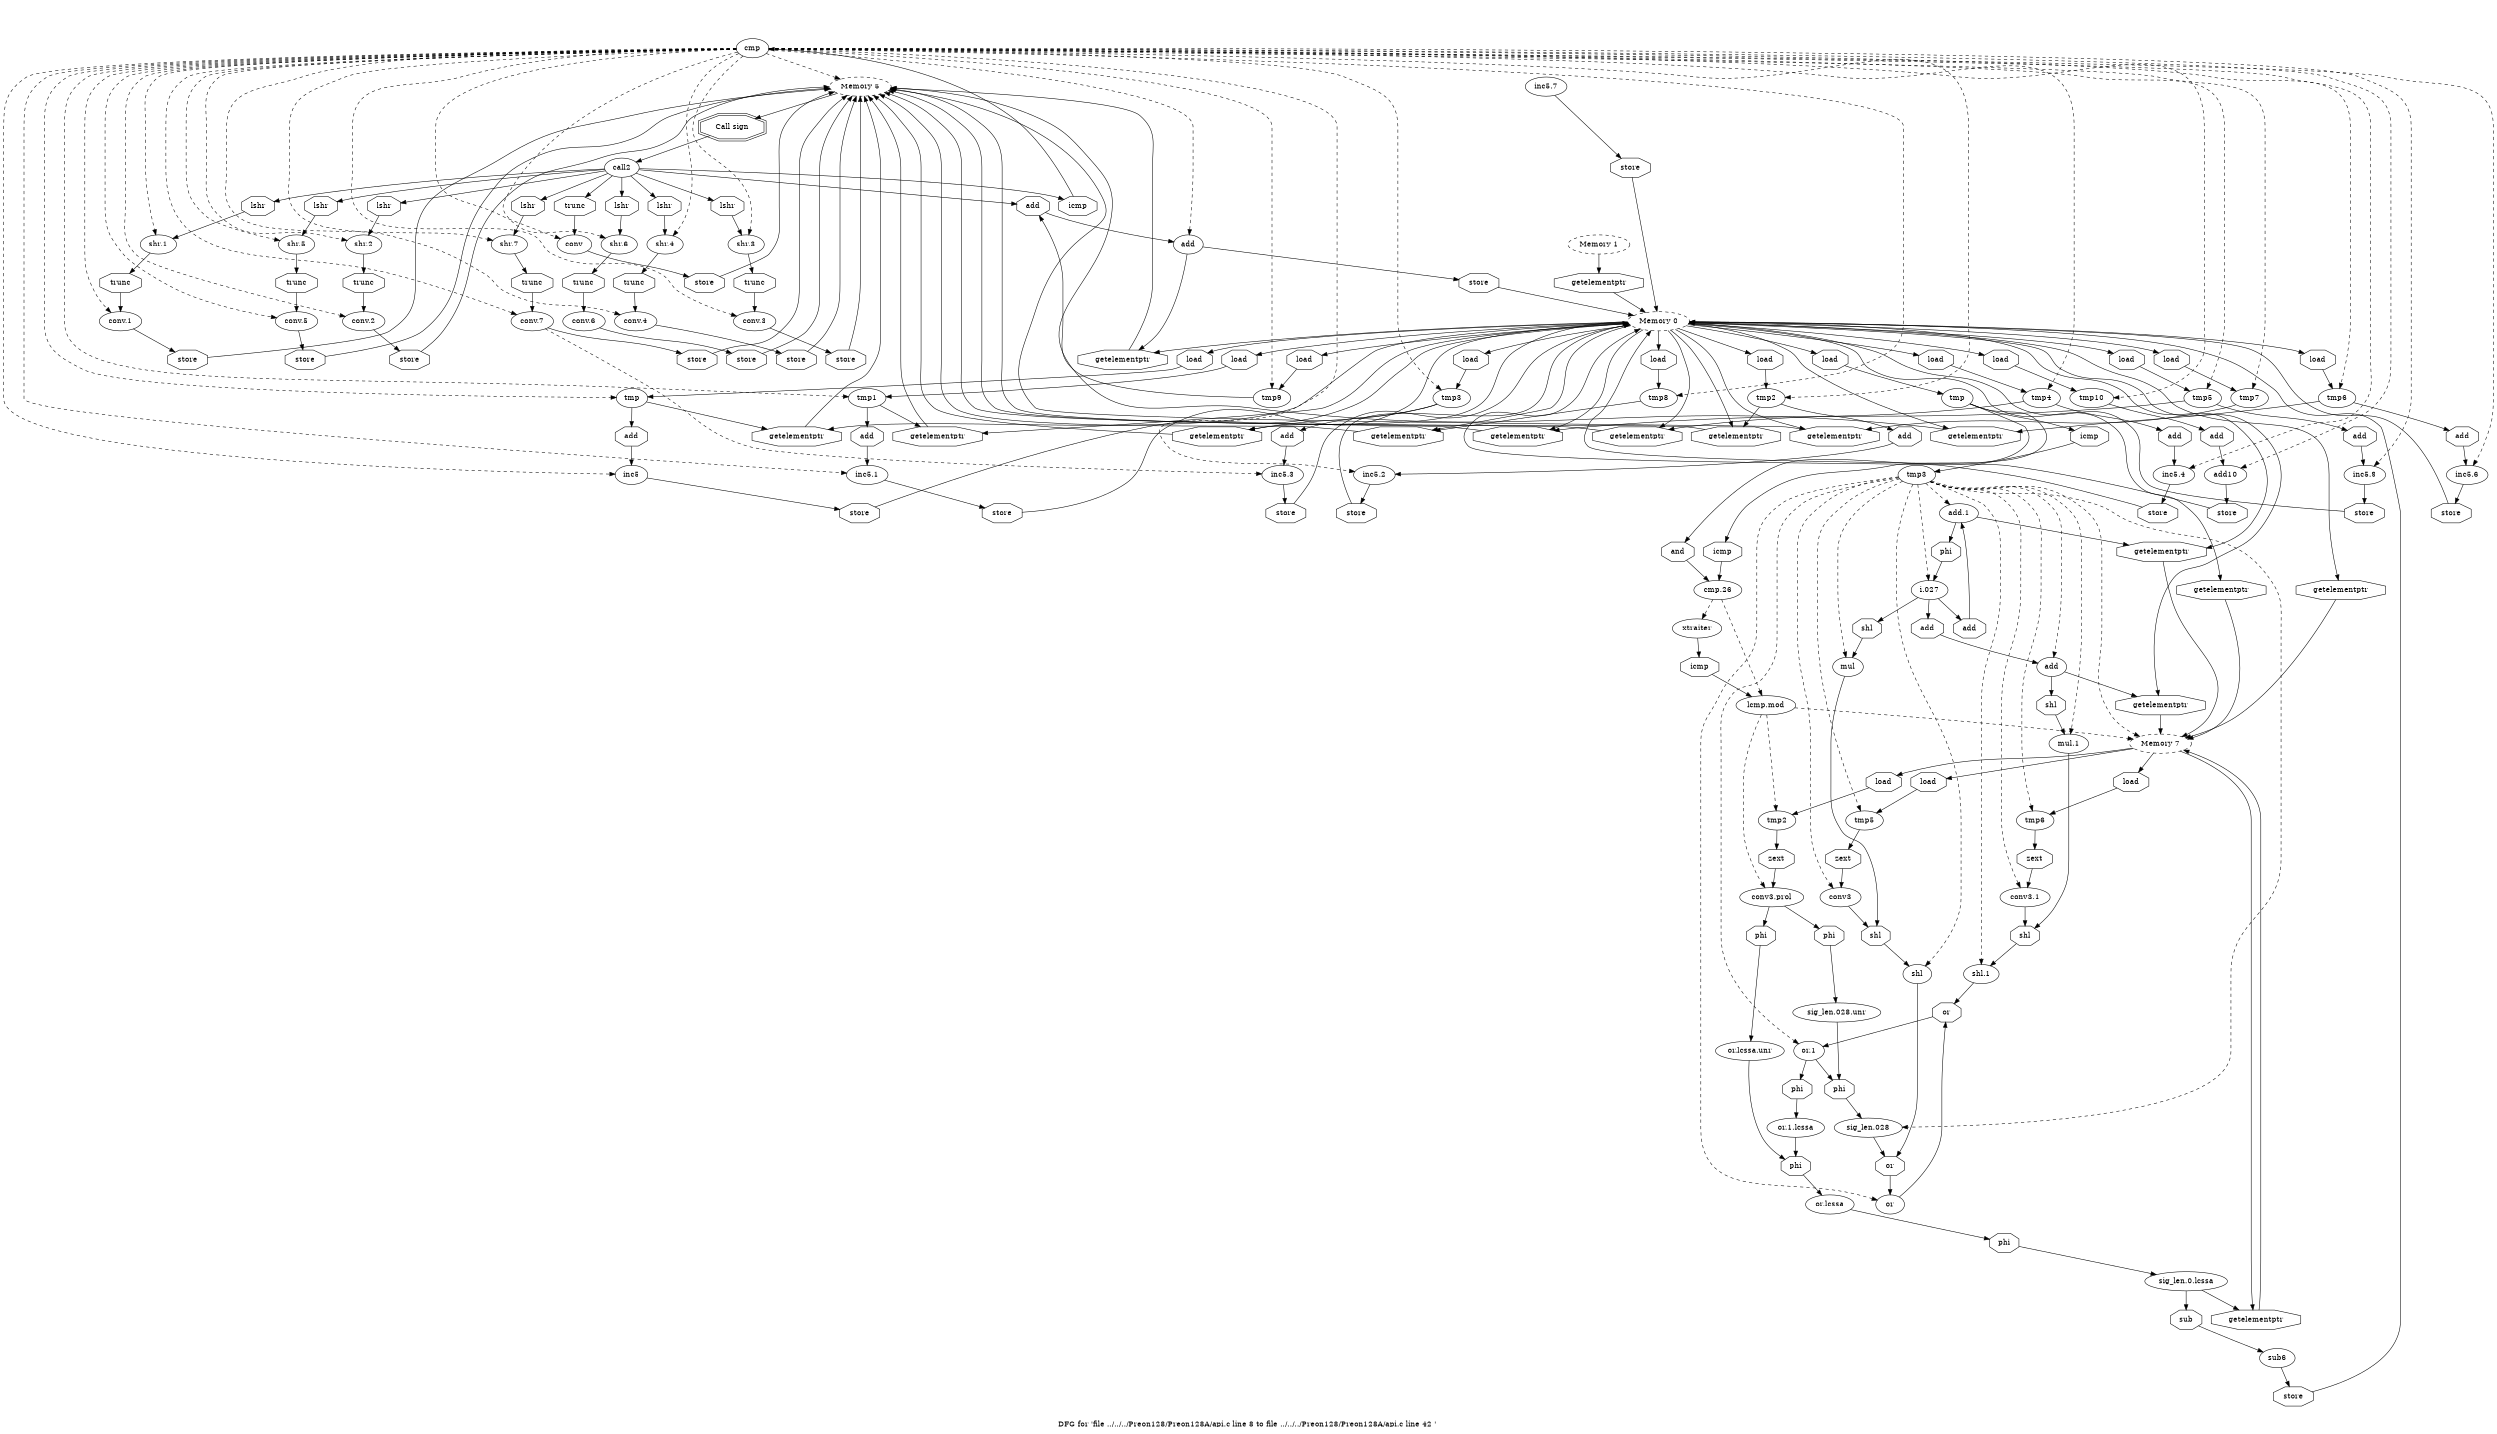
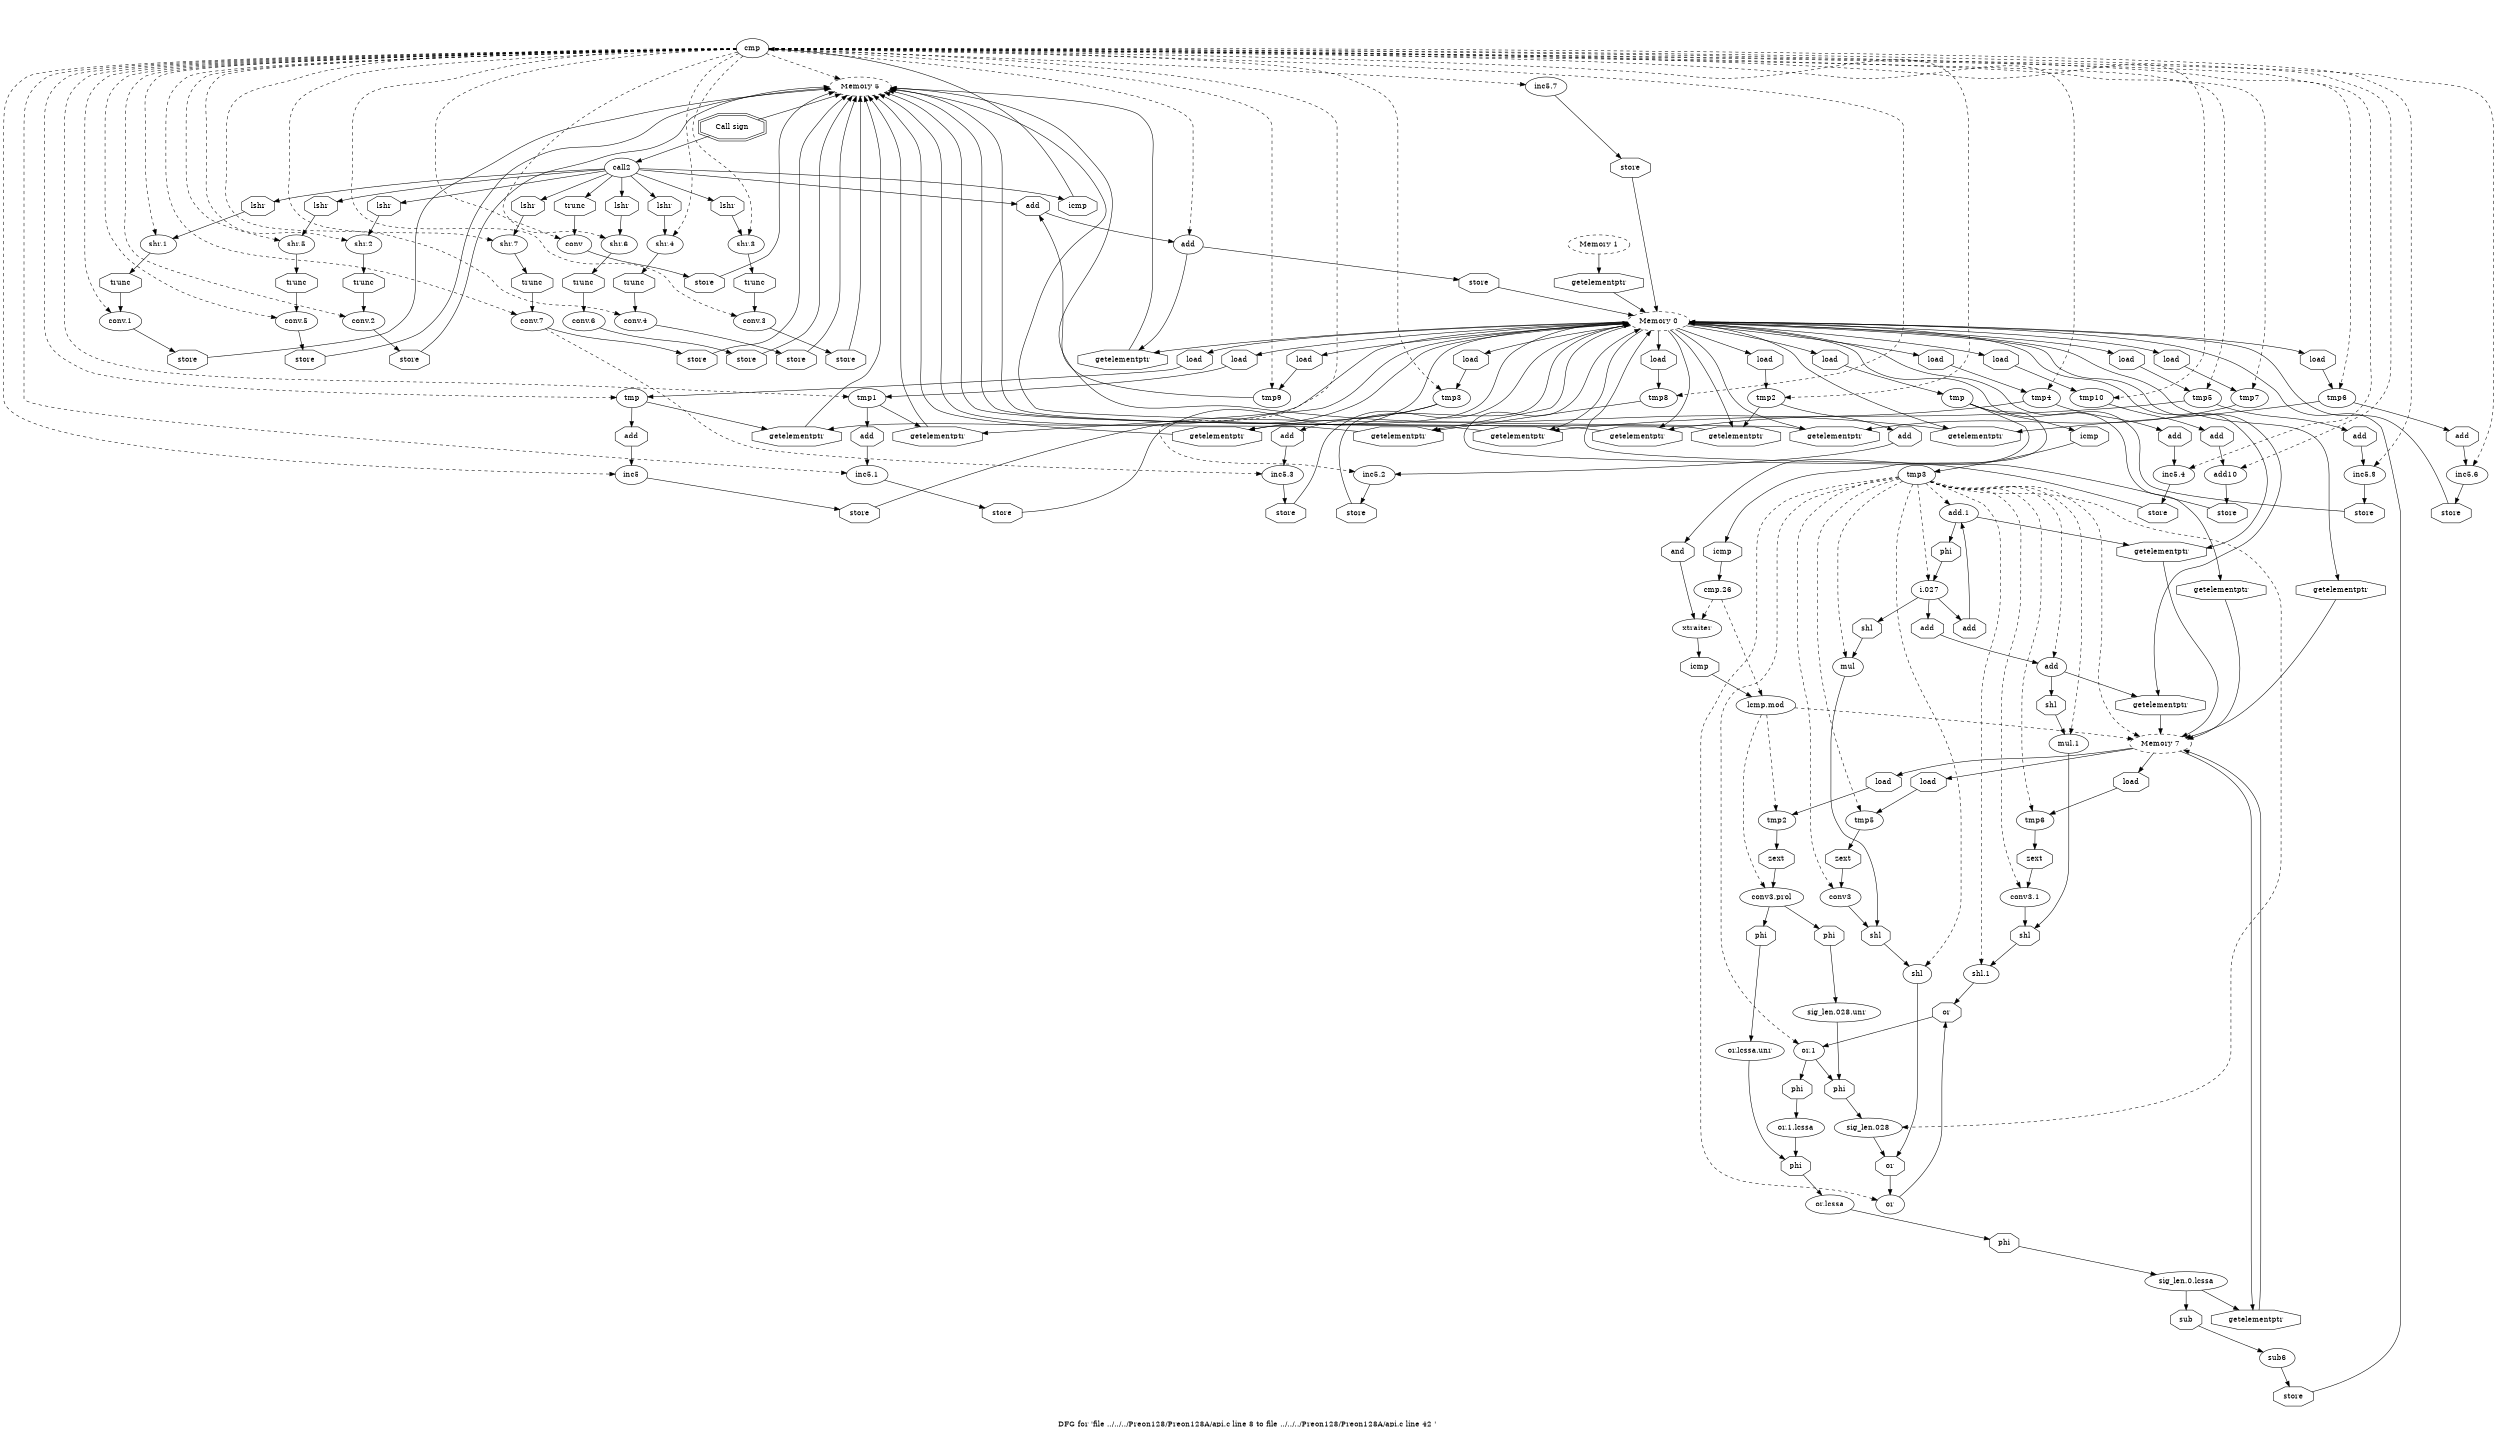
none -> (1145, 64)
(797, 106) -> (793, 109)
(1696, 569) -> (1686, 588)
